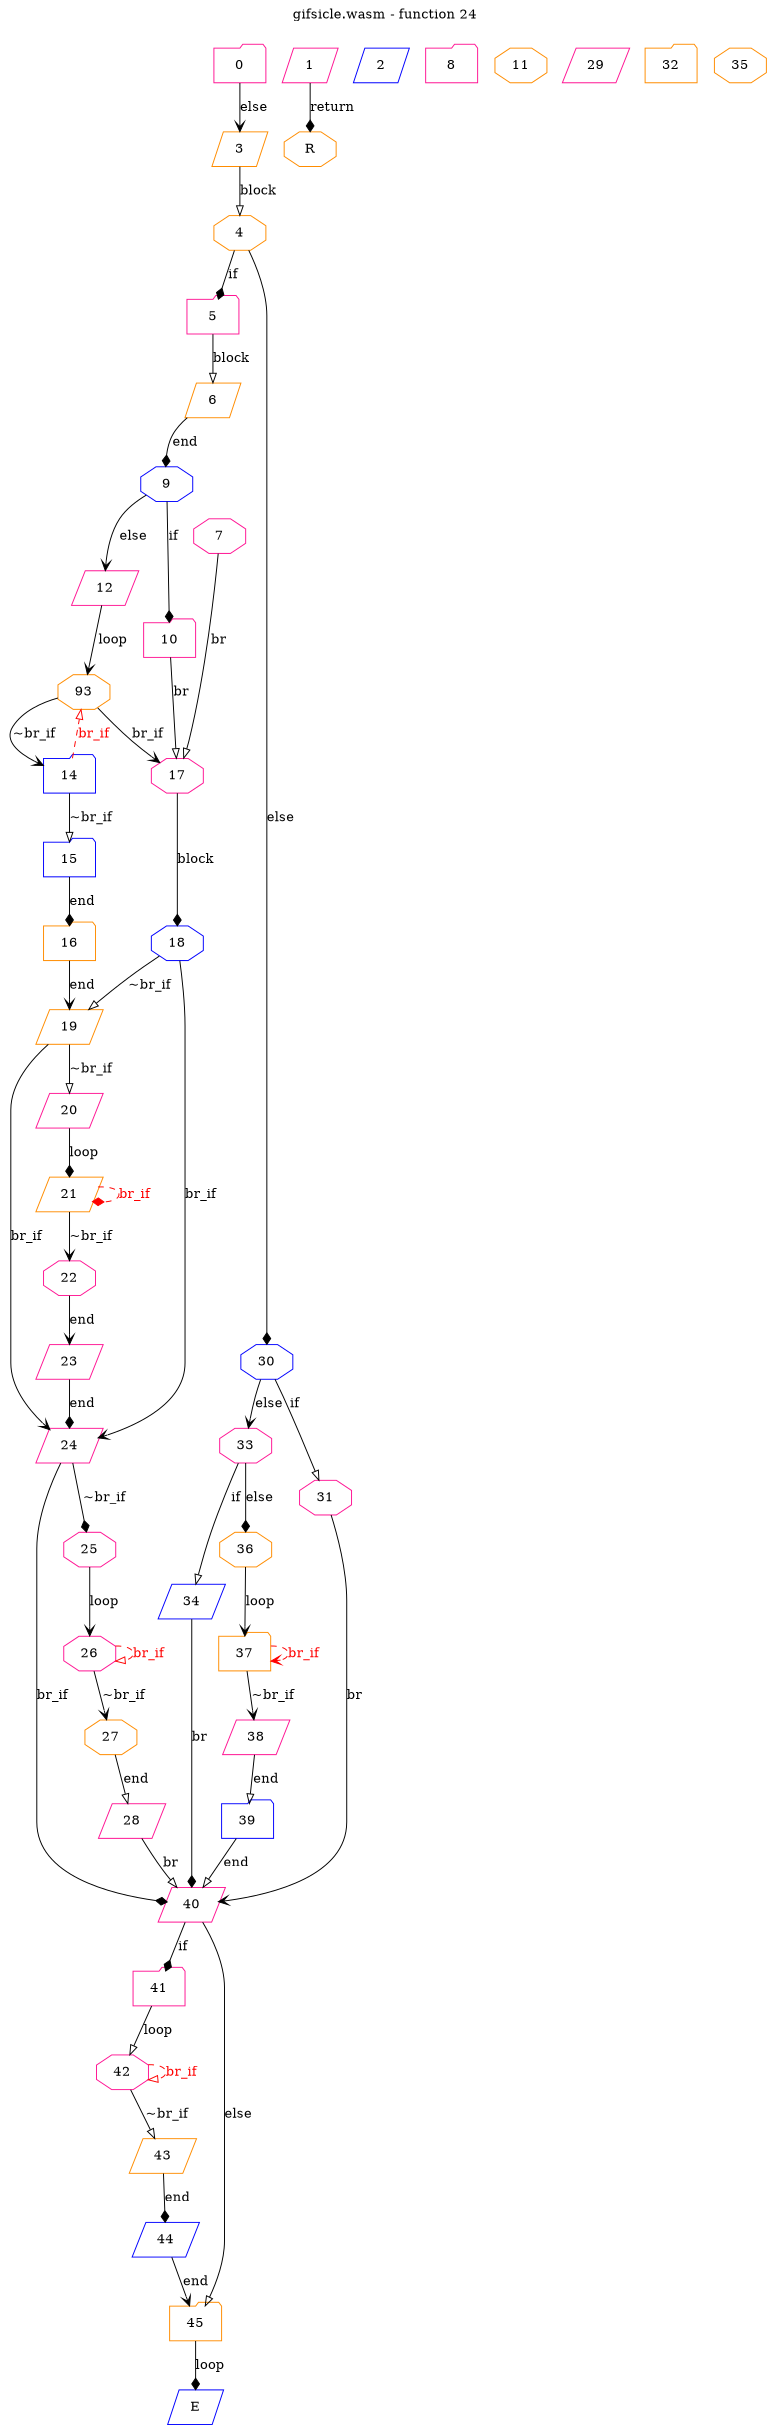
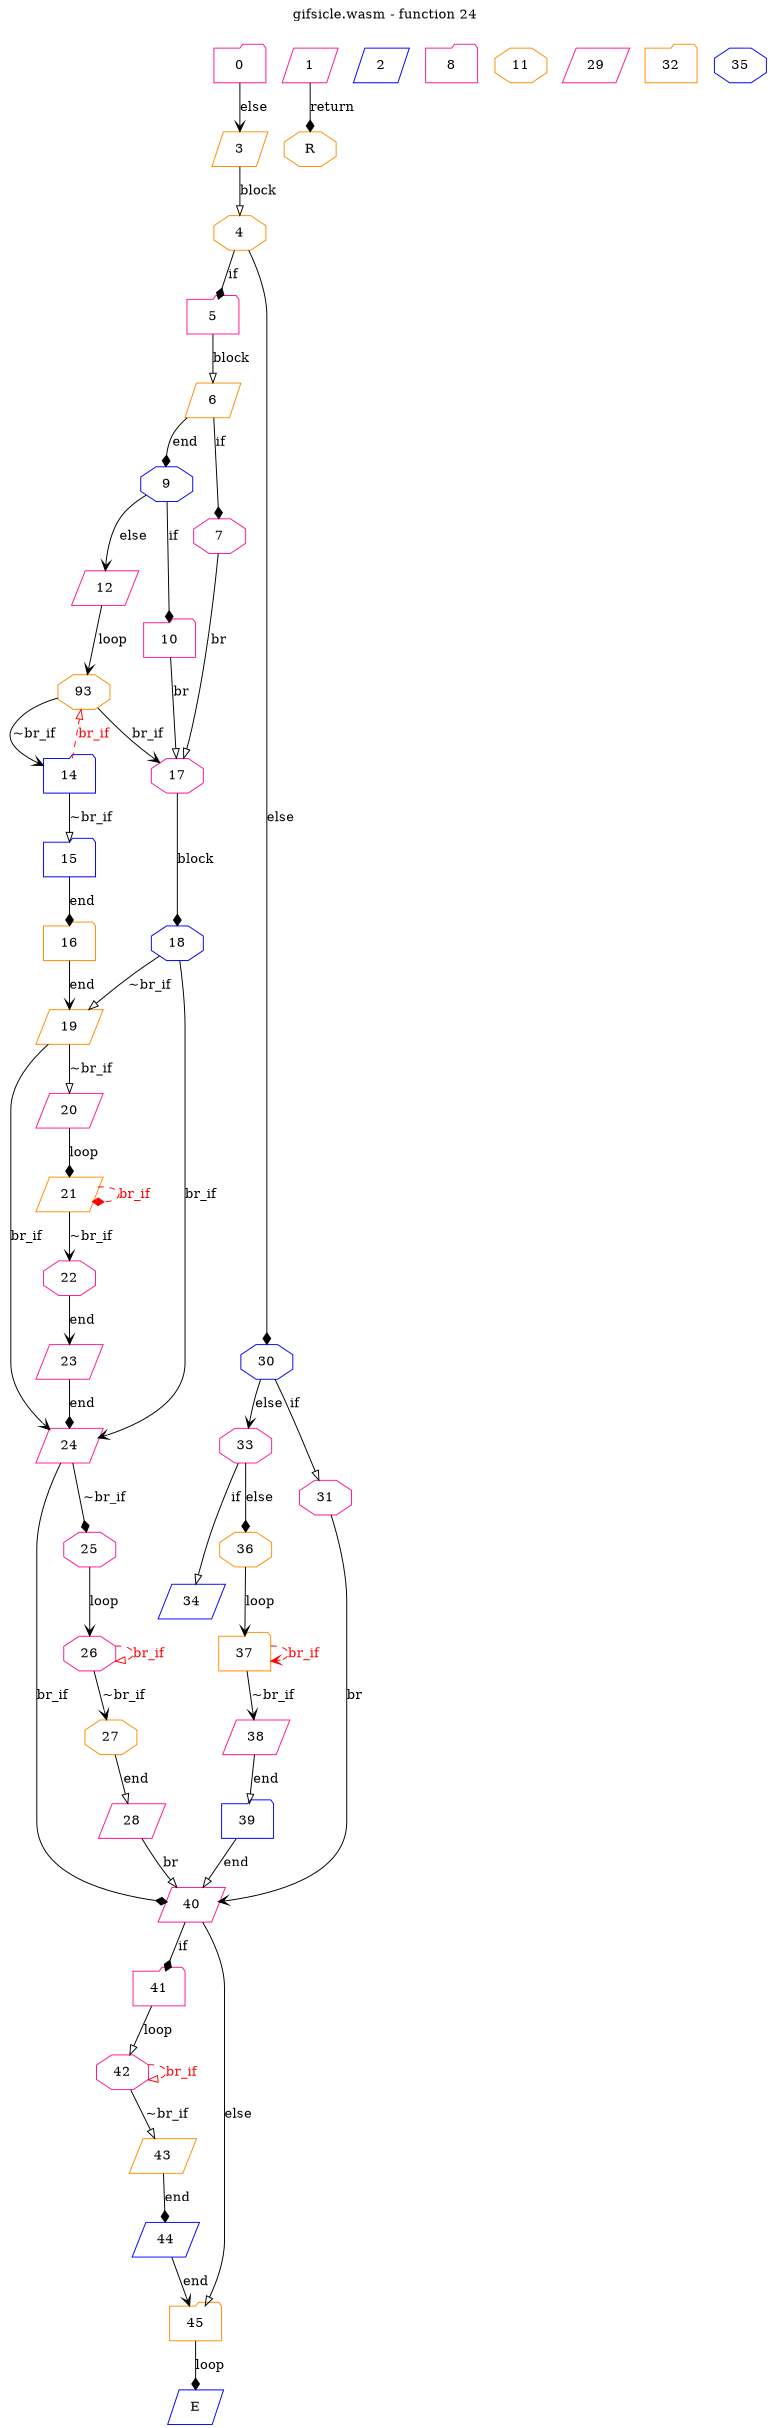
(740, 65) -> (740, 65)
none -> (216, 462)
(192, 1747) -> none
